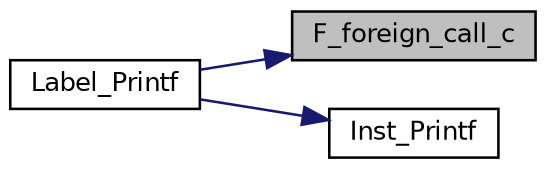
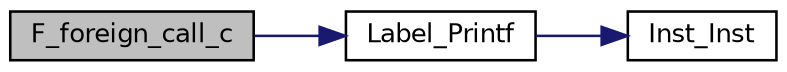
(233, 64) -> (287, 36)
(414, 133) -> (702, 36)
